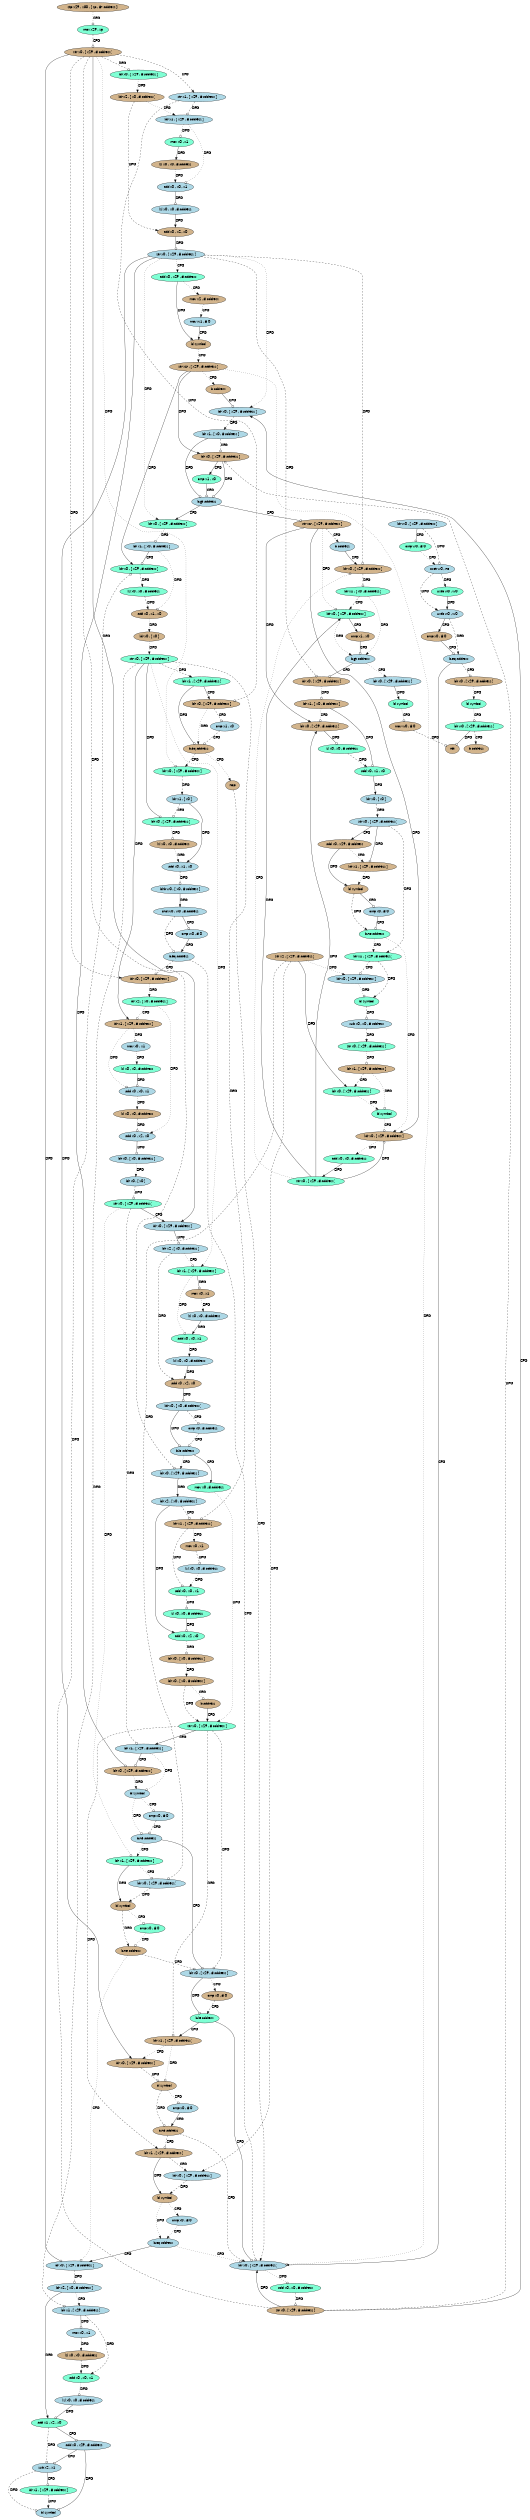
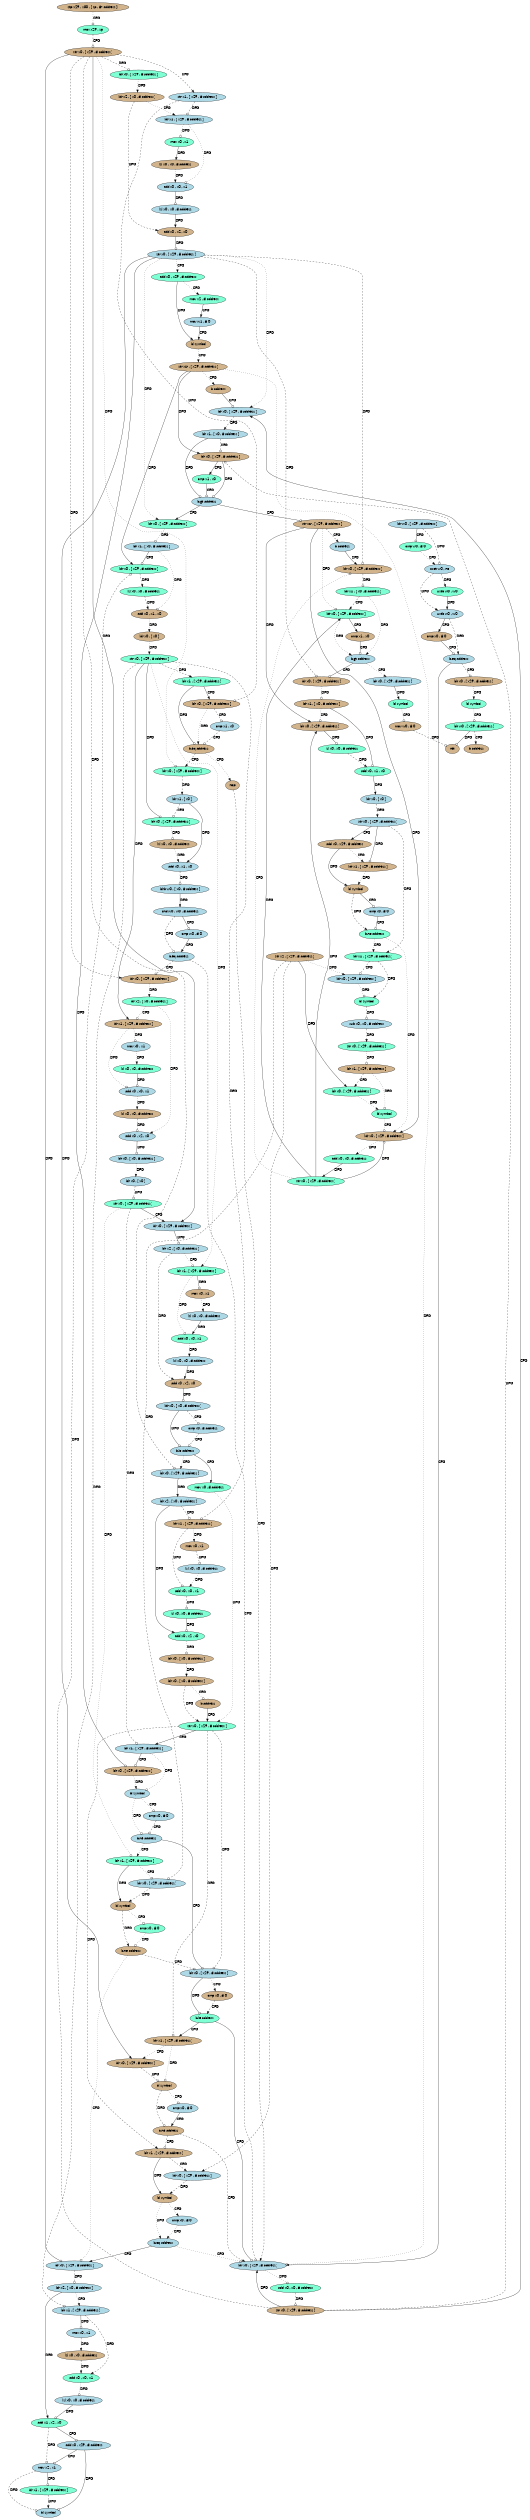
(204, 299) -> (204, 299)
(202, 309) -> (202, 309)
(47, 2468) -> (47, 2468)
